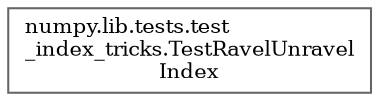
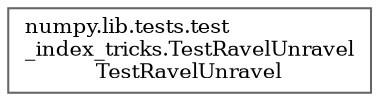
(190, 50) -> (190, 50)
